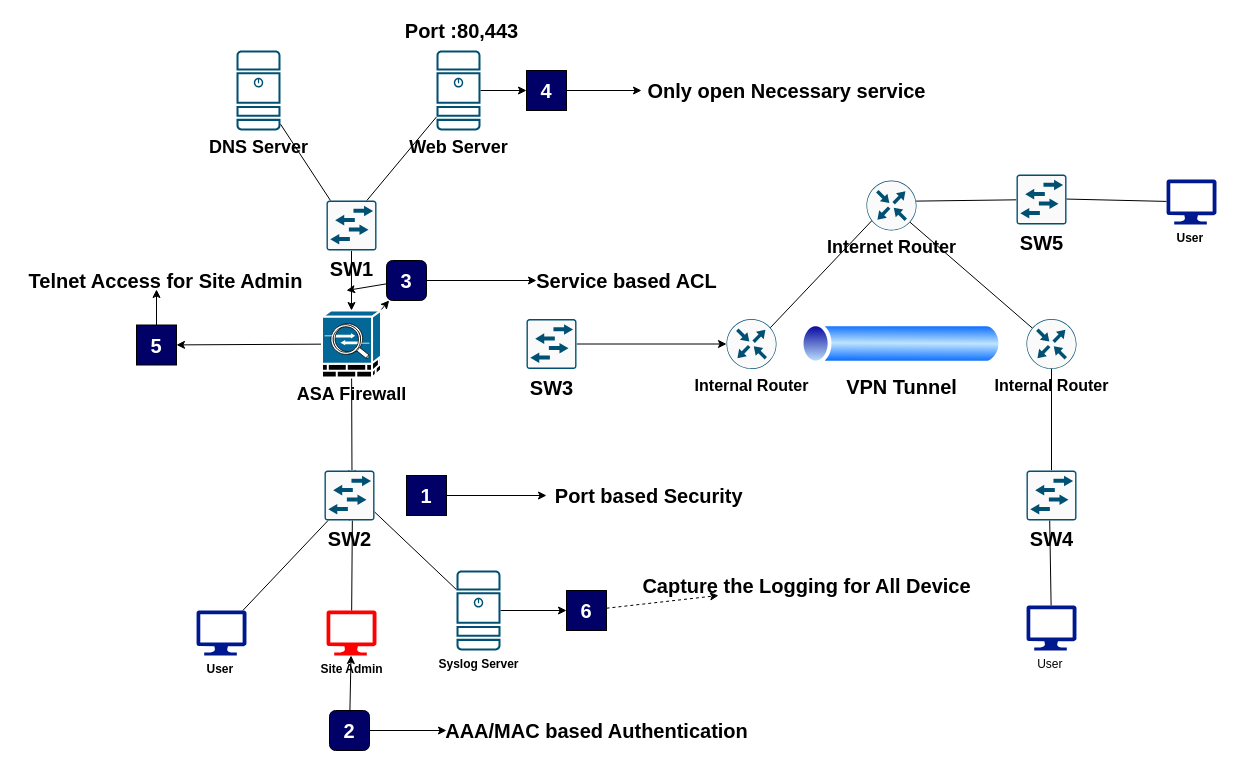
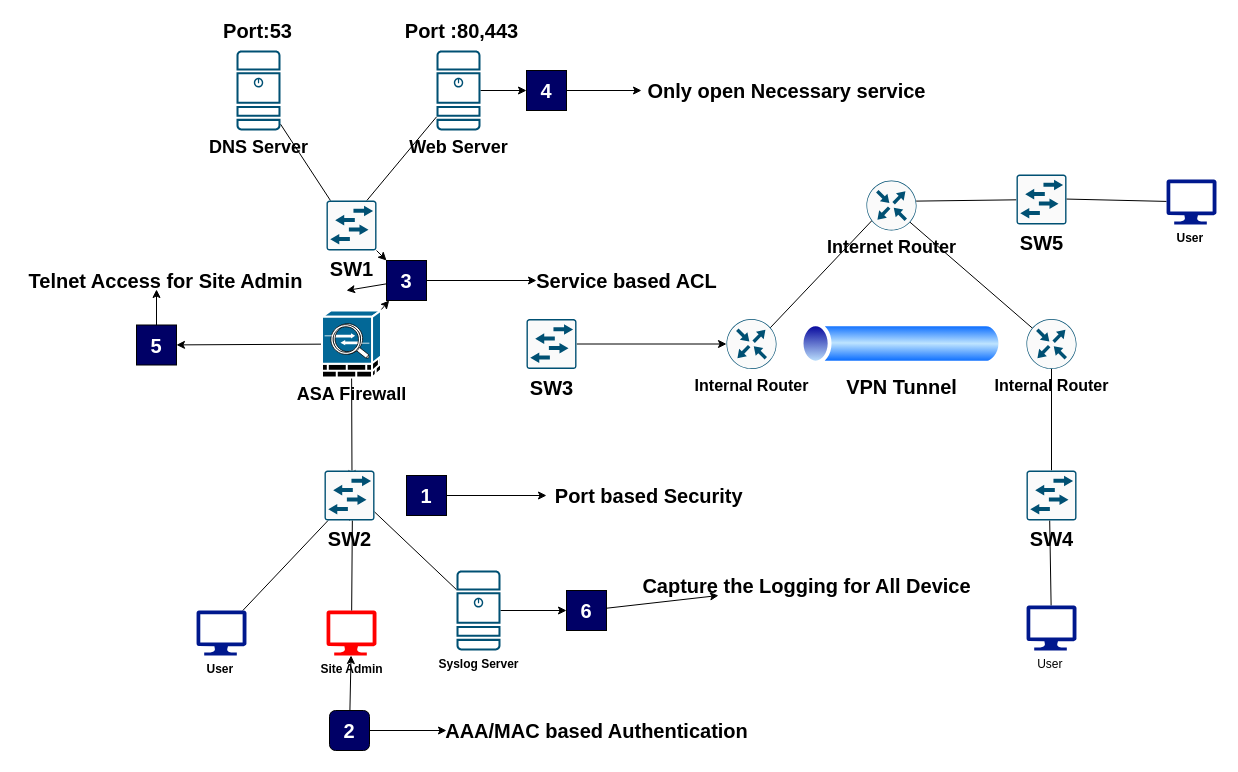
none -> (257, 31)
(352, 277) -> (379, 253)
(407, 281) -> (407, 281)
(660, 602) -> (660, 602)
